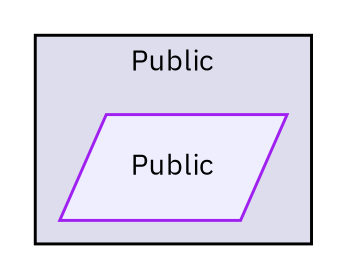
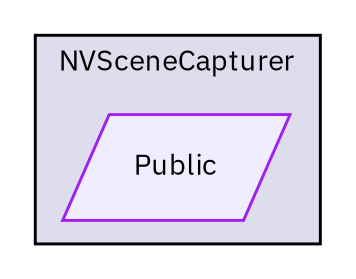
(173, 63) -> (178, 63)
